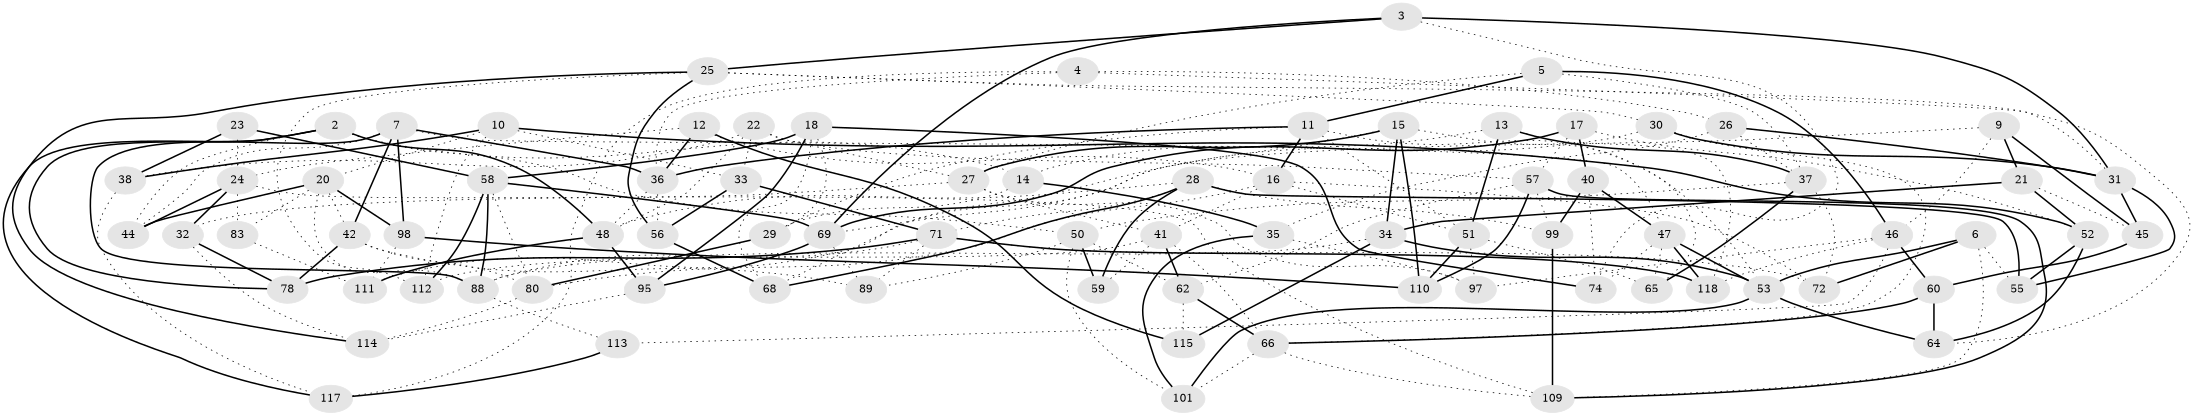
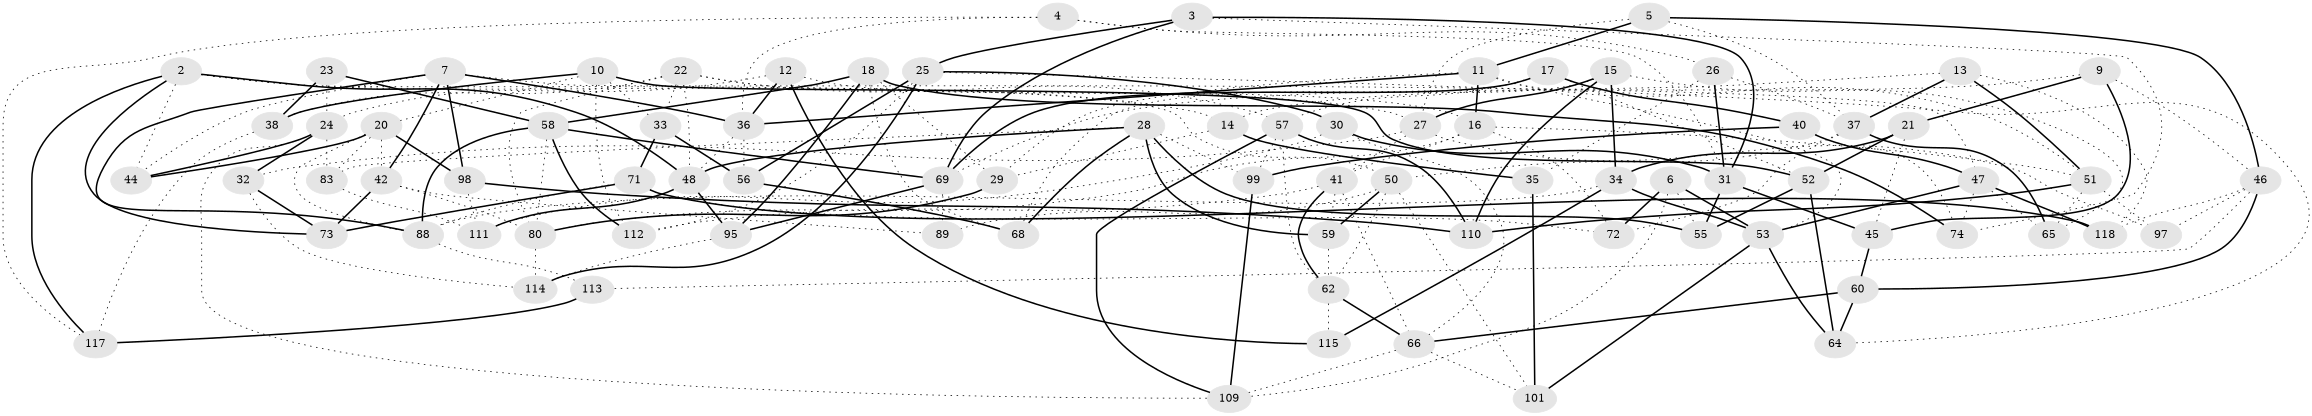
(1183, 91) -> (1134, 81)
none -> (535, 108)
(894, 197) -> (913, 141)
(1050, 213) -> (752, 143)
(1381, 260) -> none
none -> (1329, 262)
(892, 270) -> none
(288, 290) -> (327, 235)
